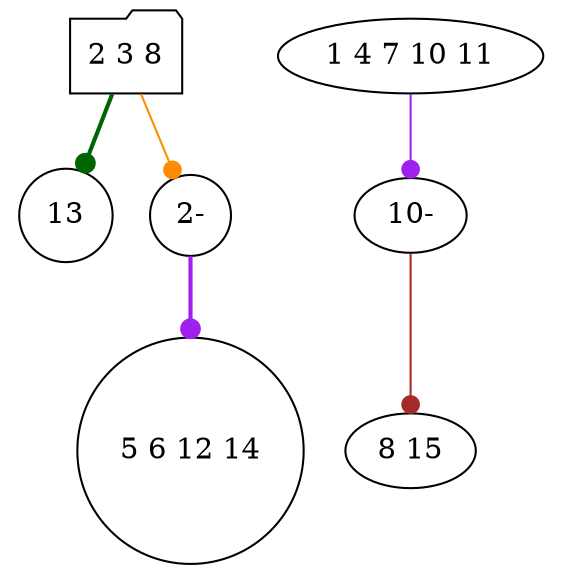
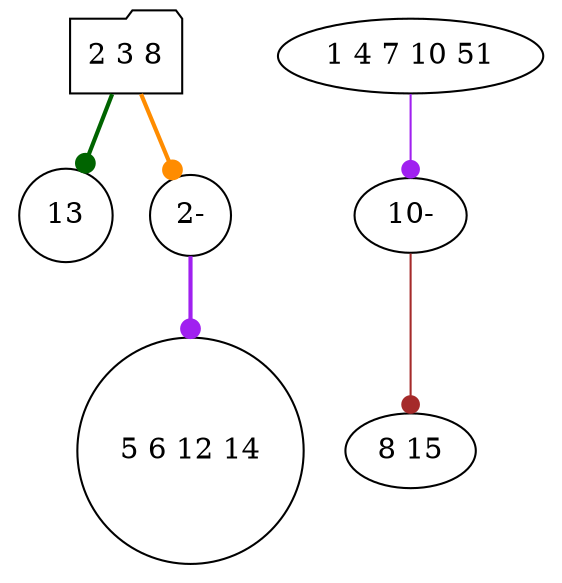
(411, 56) -> (411, 56)
(155, 128) -> (155, 128)
